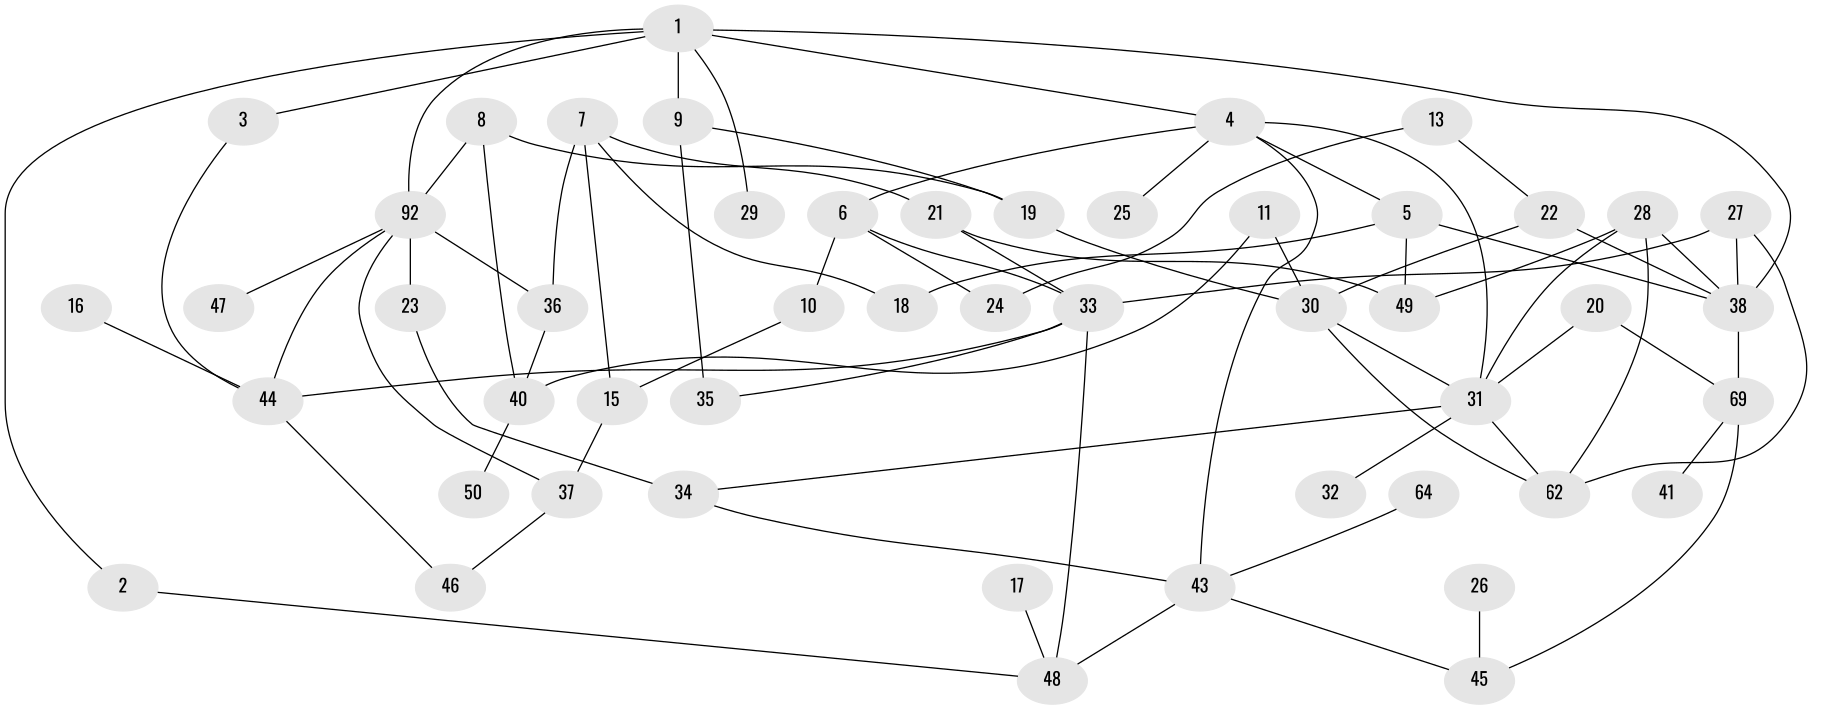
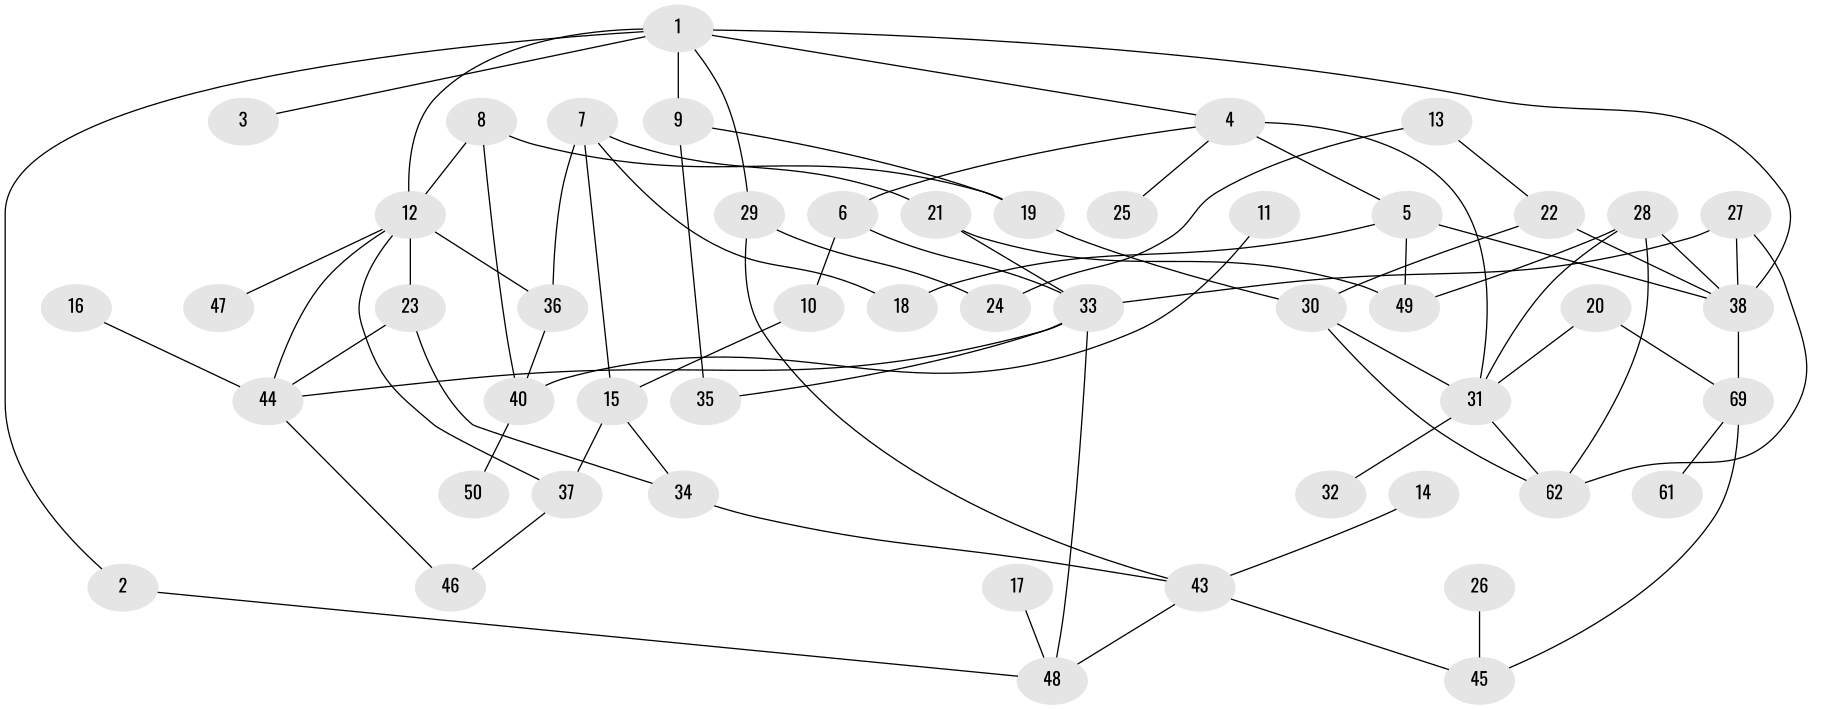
(410, 215) -> (410, 215)
(1284, 254) -> none
(919, 261) -> (872, 261)
(163, 274) -> (339, 355)
(1245, 328) -> (903, 464)
(1098, 446) -> (648, 448)
(1424, 494) -> (1424, 494)
(1667, 494) -> (1667, 494)
